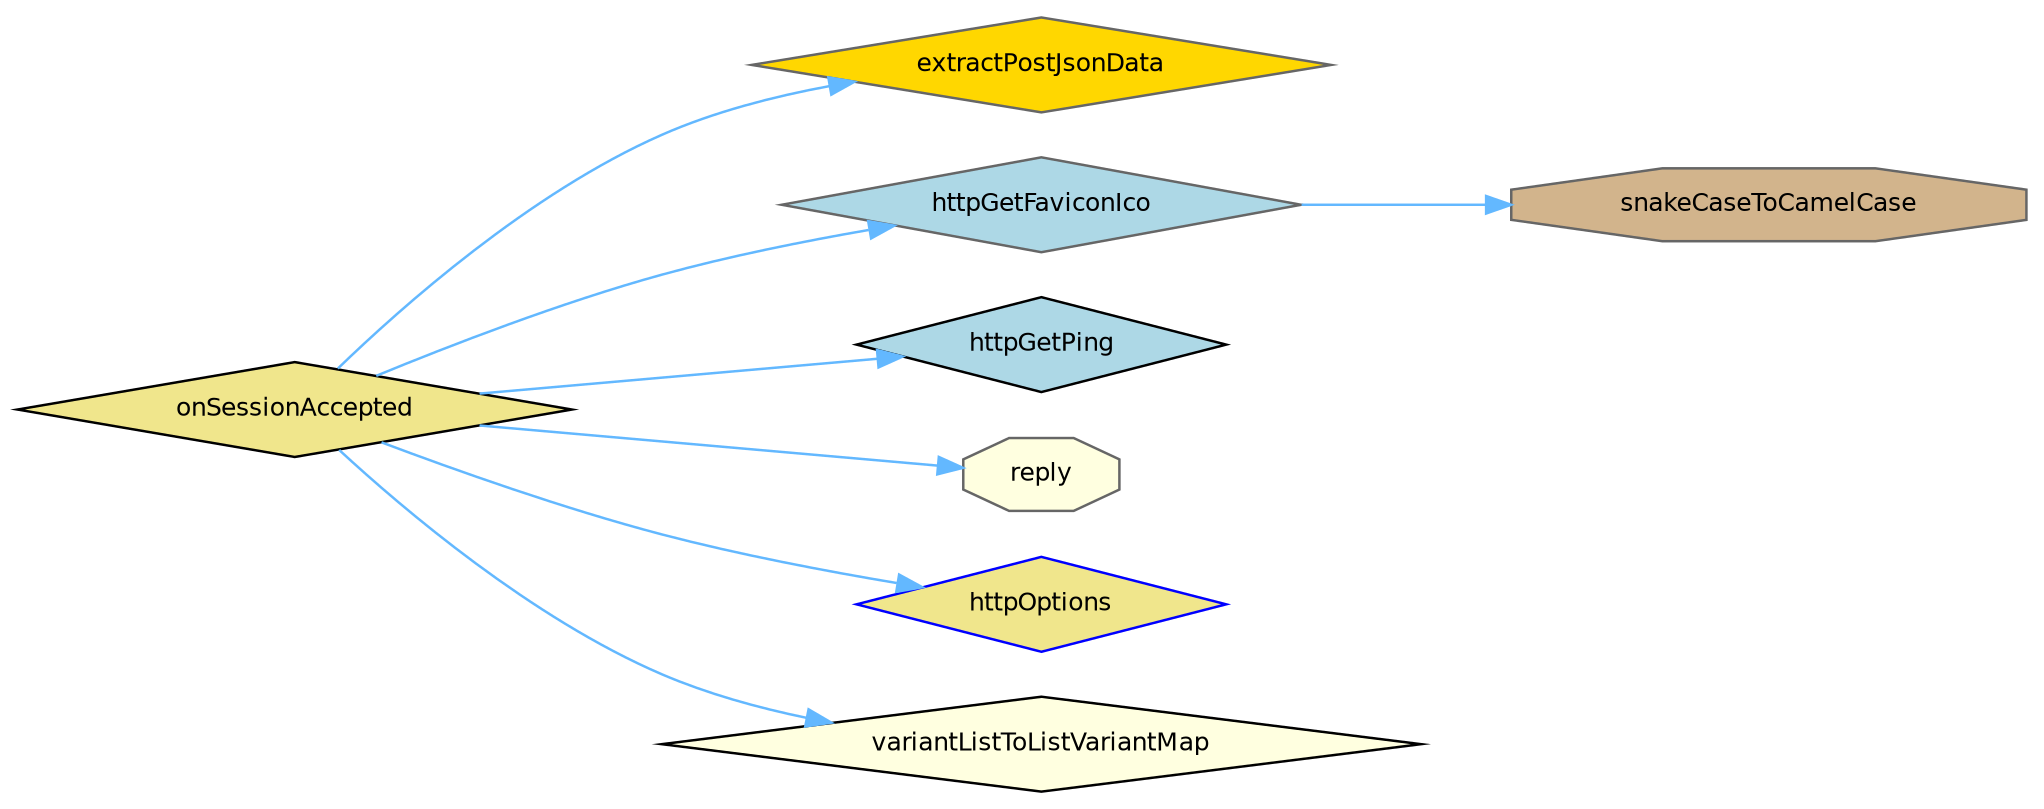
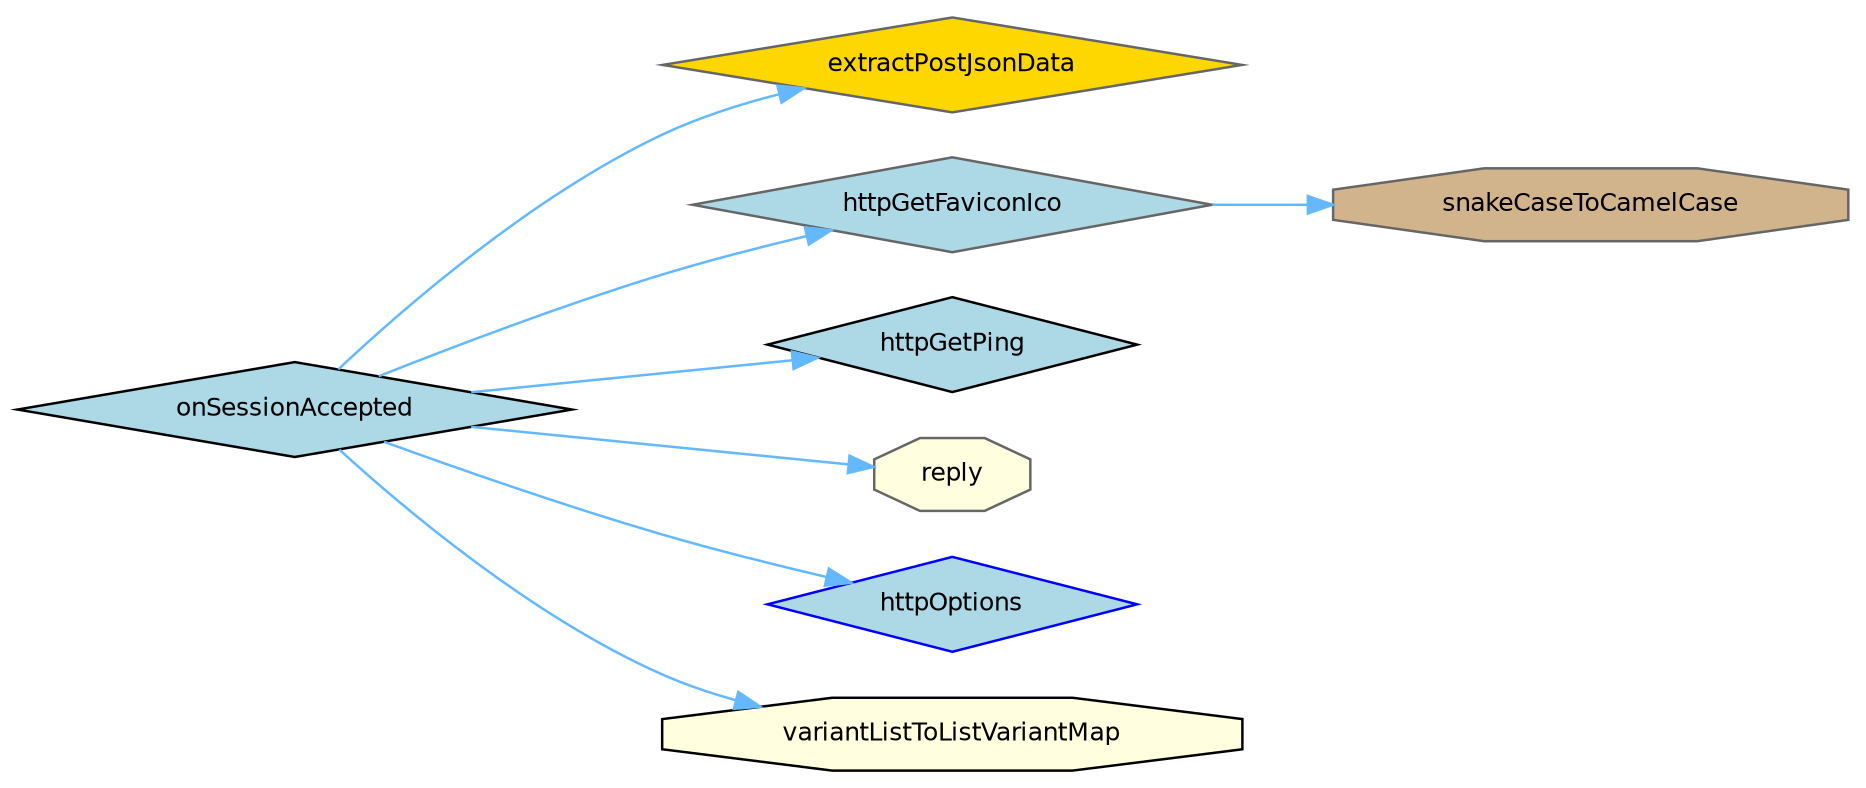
(295, 410) -> (295, 410)
(1041, 604) -> (952, 604)
(1041, 744) -> (952, 734)
